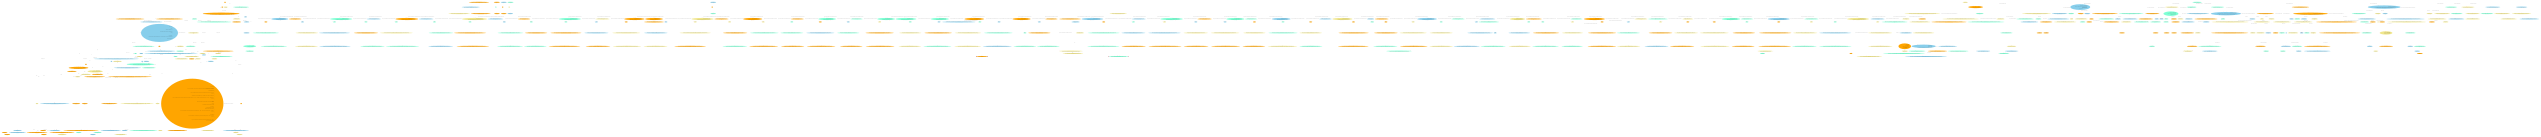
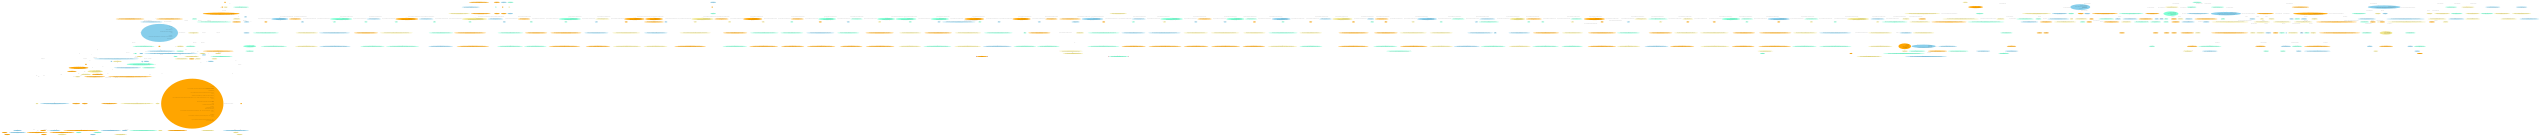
(2011, 46) -> (2011, 46)
